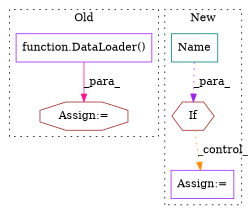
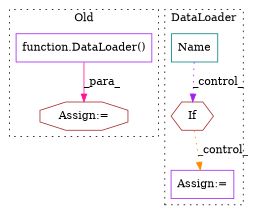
(203, 18) -> (204, 18)
(212, 82) -> (218, 82)
